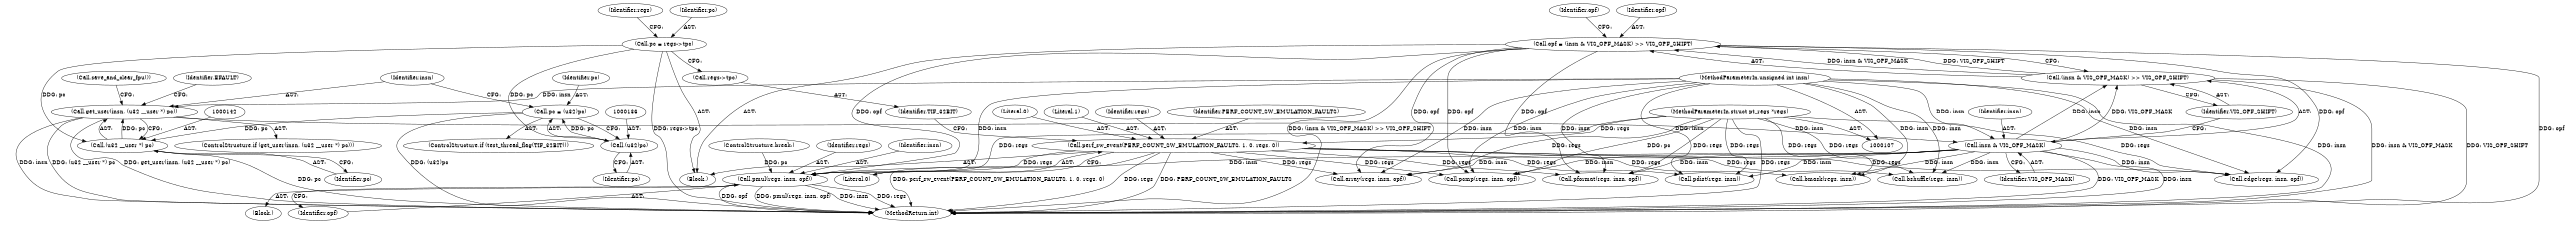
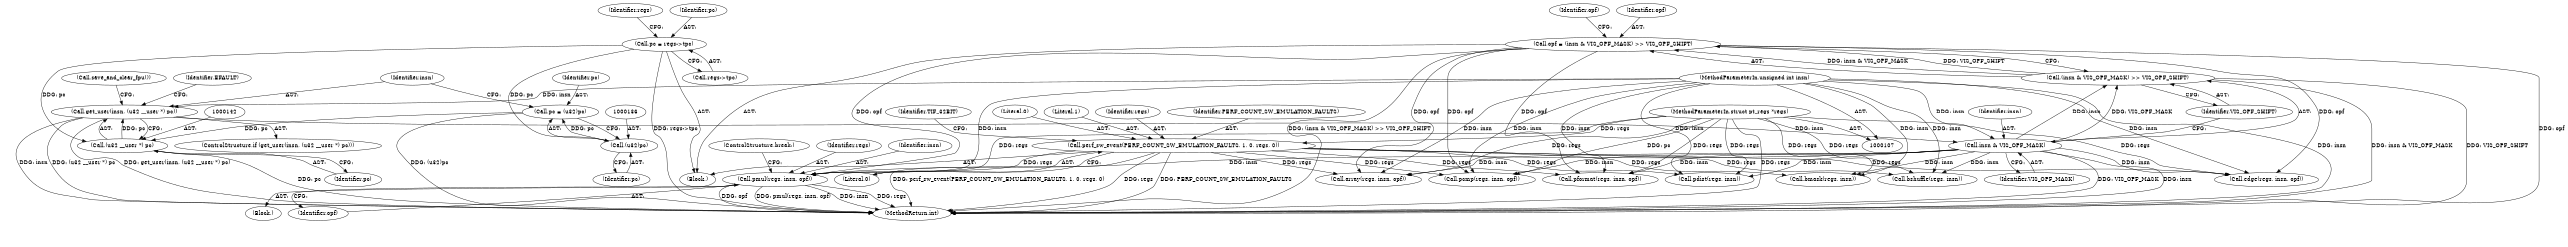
(818, 94) -> (705, 59)
(499, 146) -> none
(776, 163) -> (776, 163)
